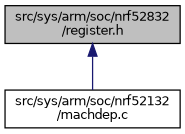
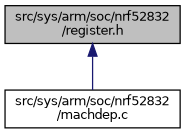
(93, 109) -> (93, 109)
